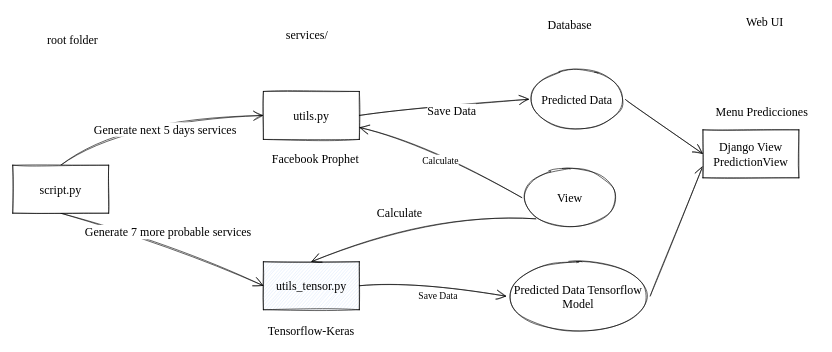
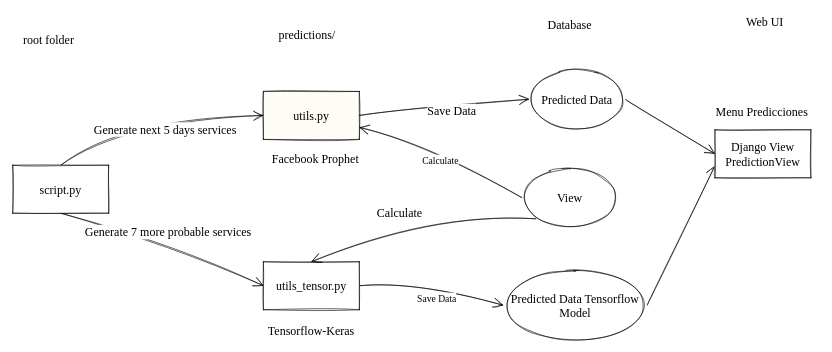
(307, 35) -> (307, 35)
(72, 39) -> (48, 39)
(311, 116) -> (311, 116)
(751, 154) -> (763, 154)
(311, 286) -> (311, 286)
(578, 296) -> (575, 305)
